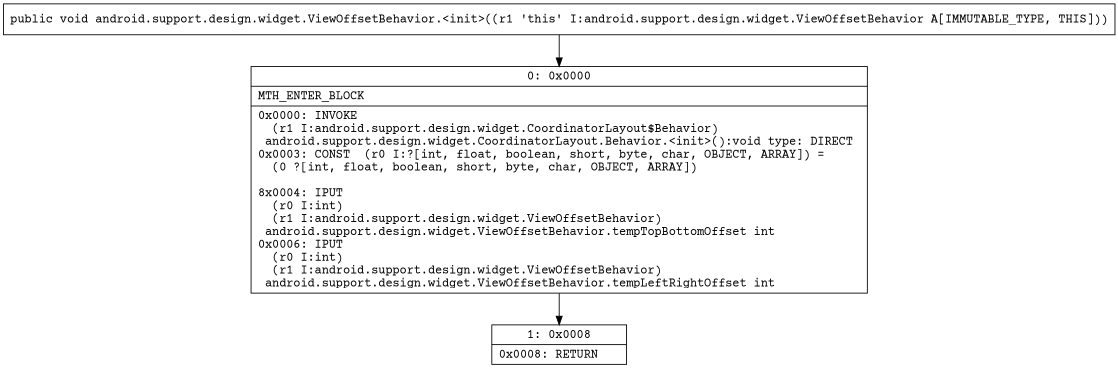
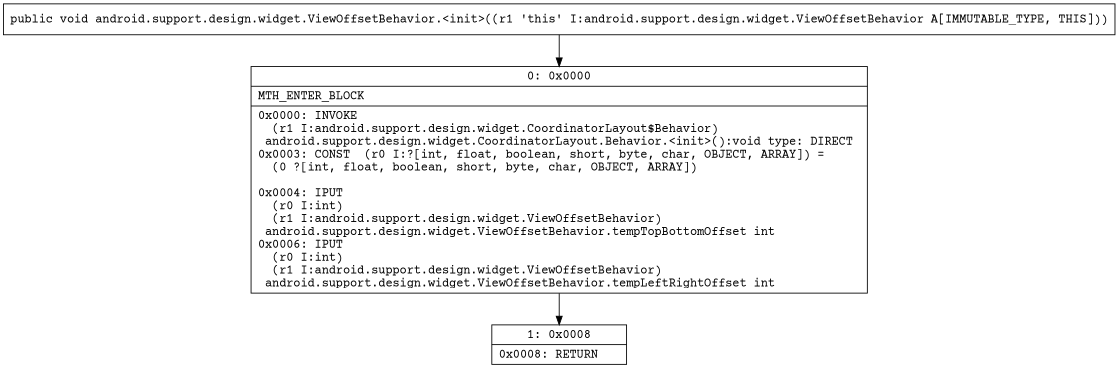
(308, 193) -> (308, 193)
